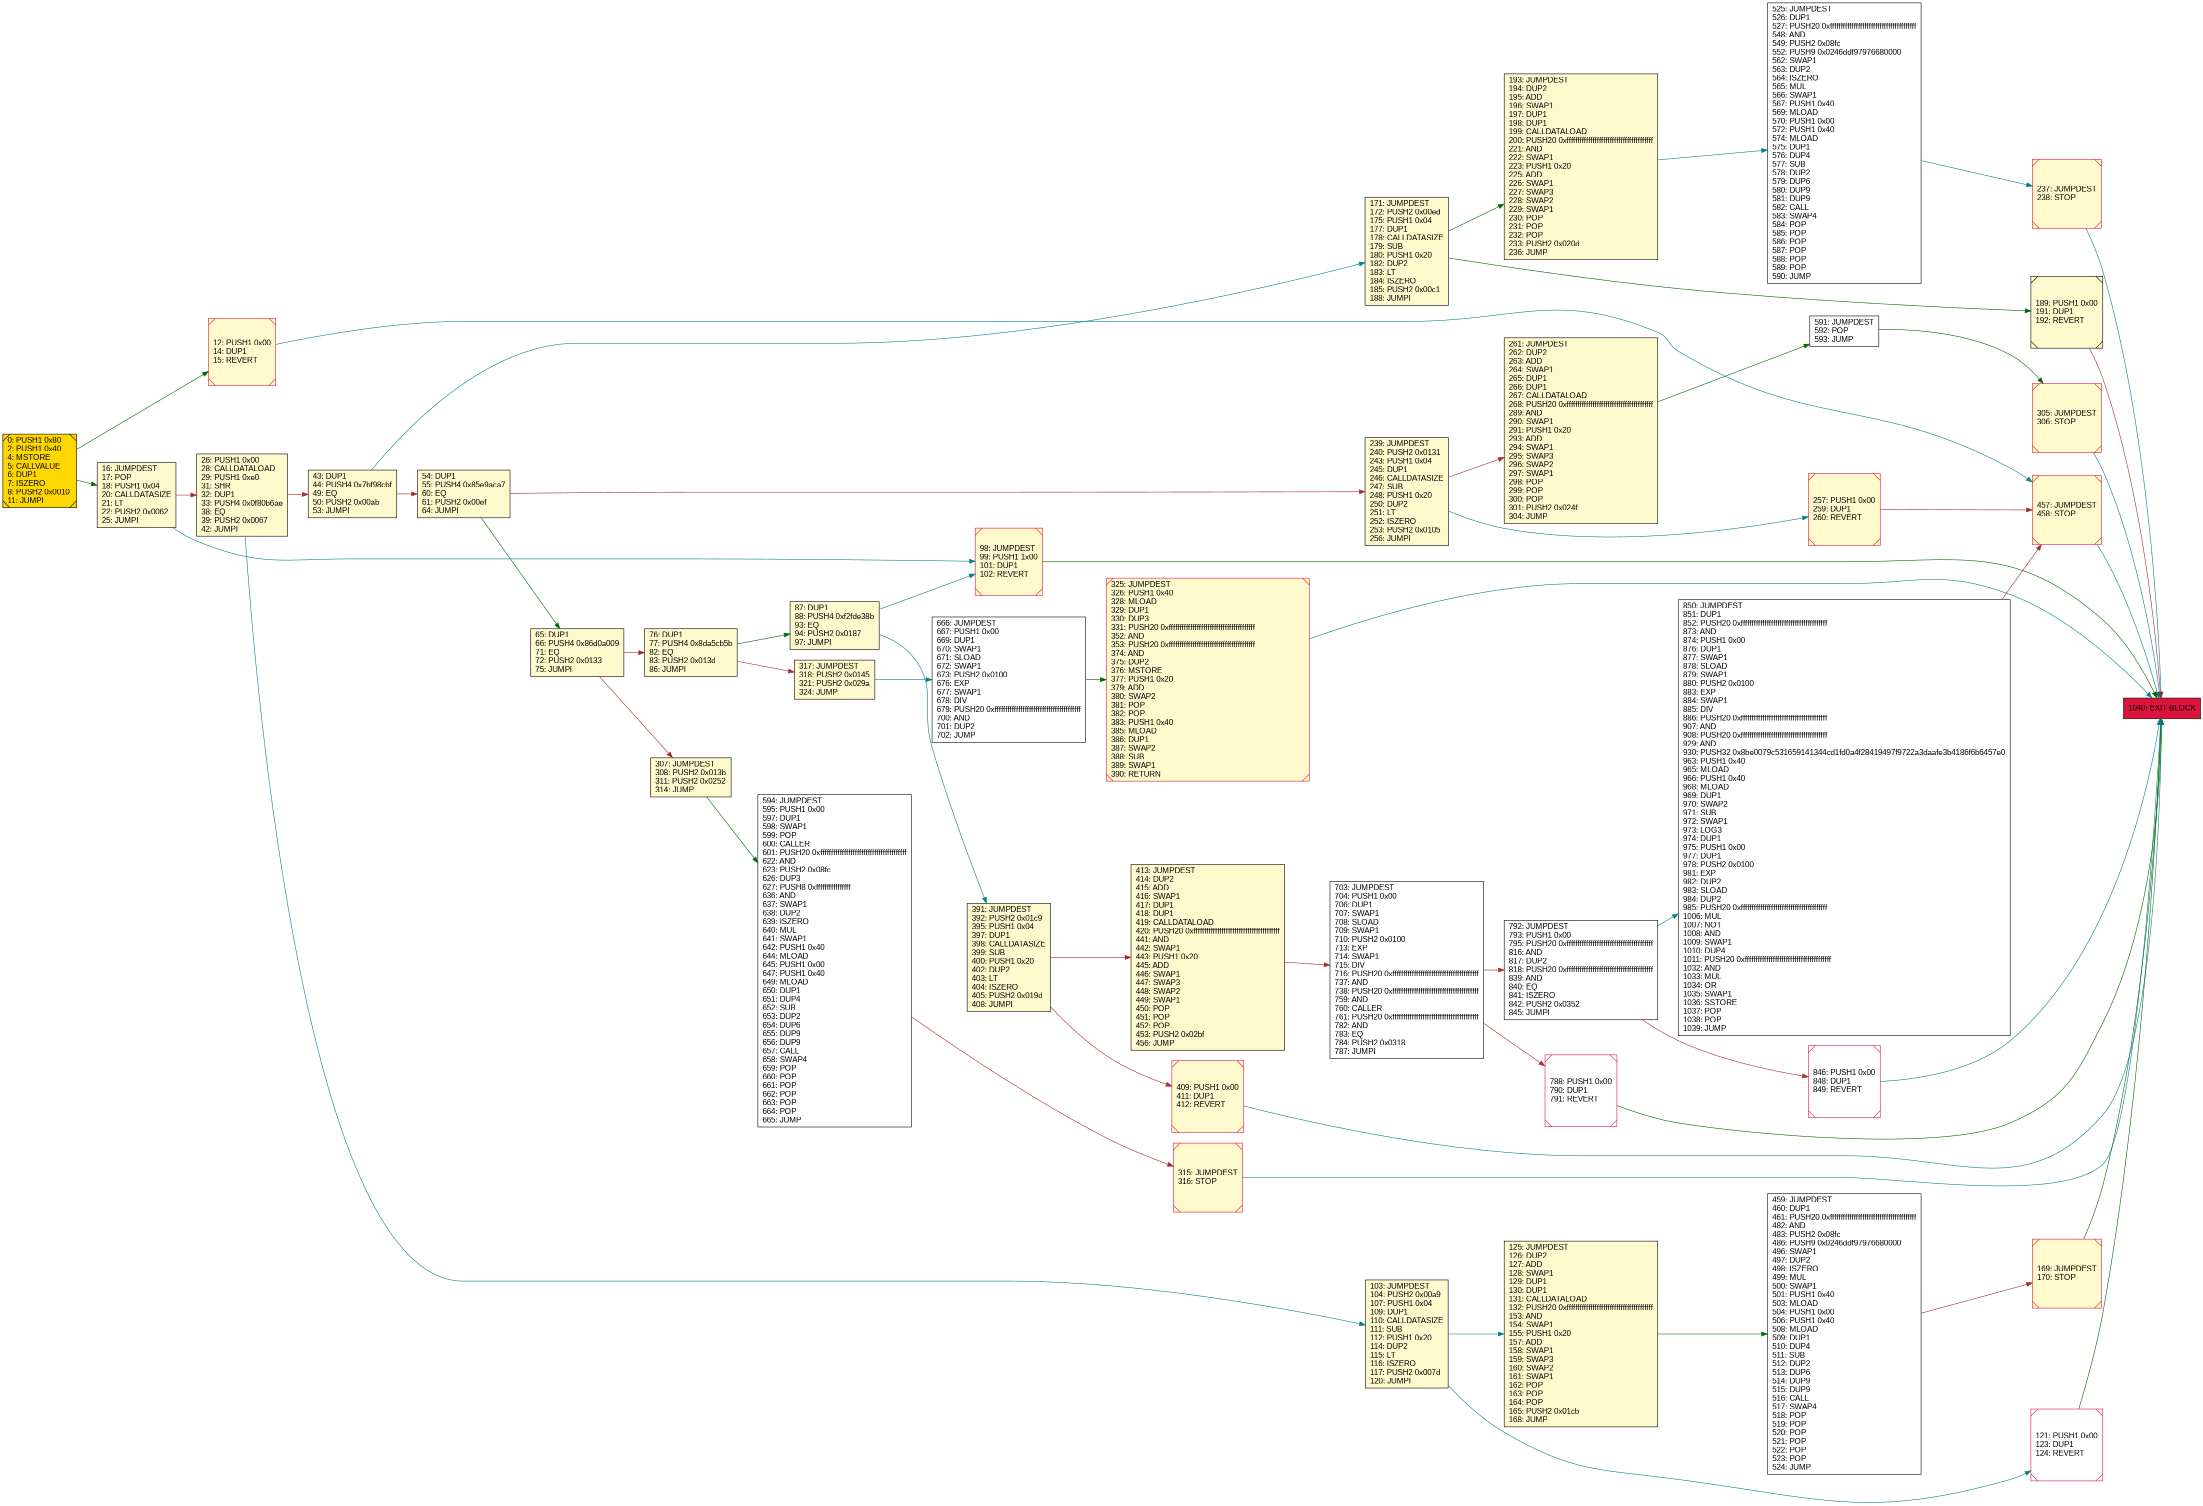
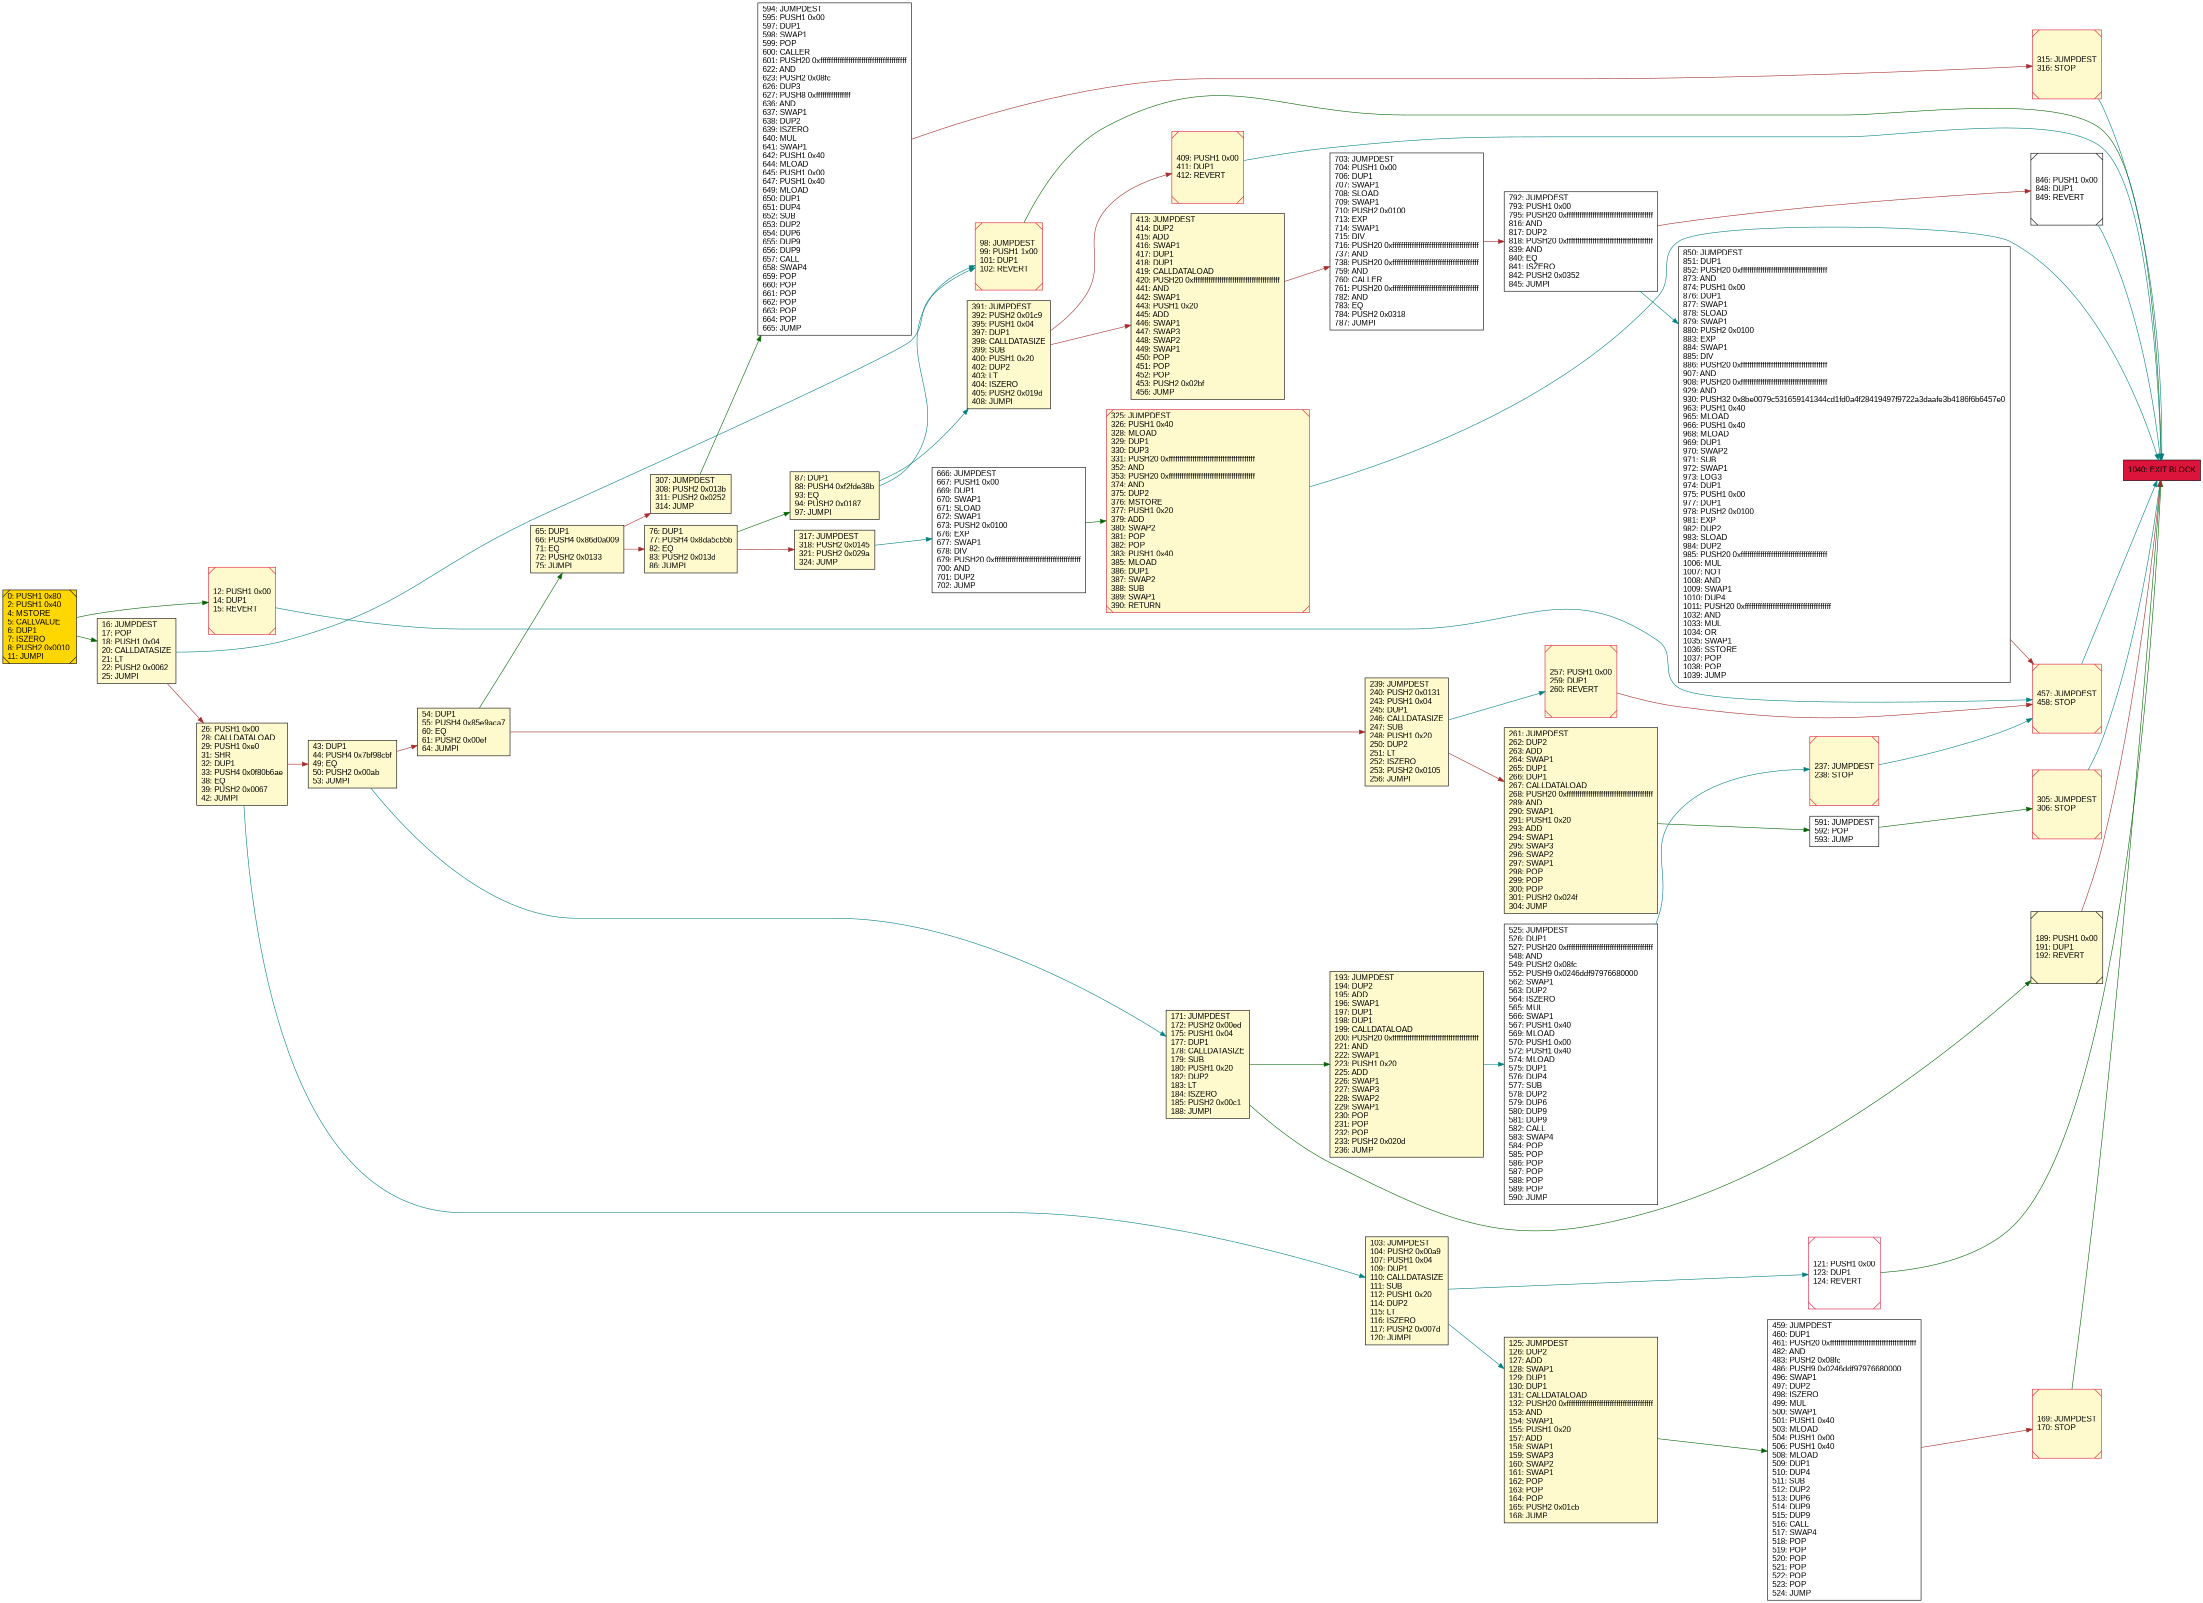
(2141, 457) -> (1954, 747)
(1844, 1082) -> (2067, 189)
(1581, 1091) -> none
